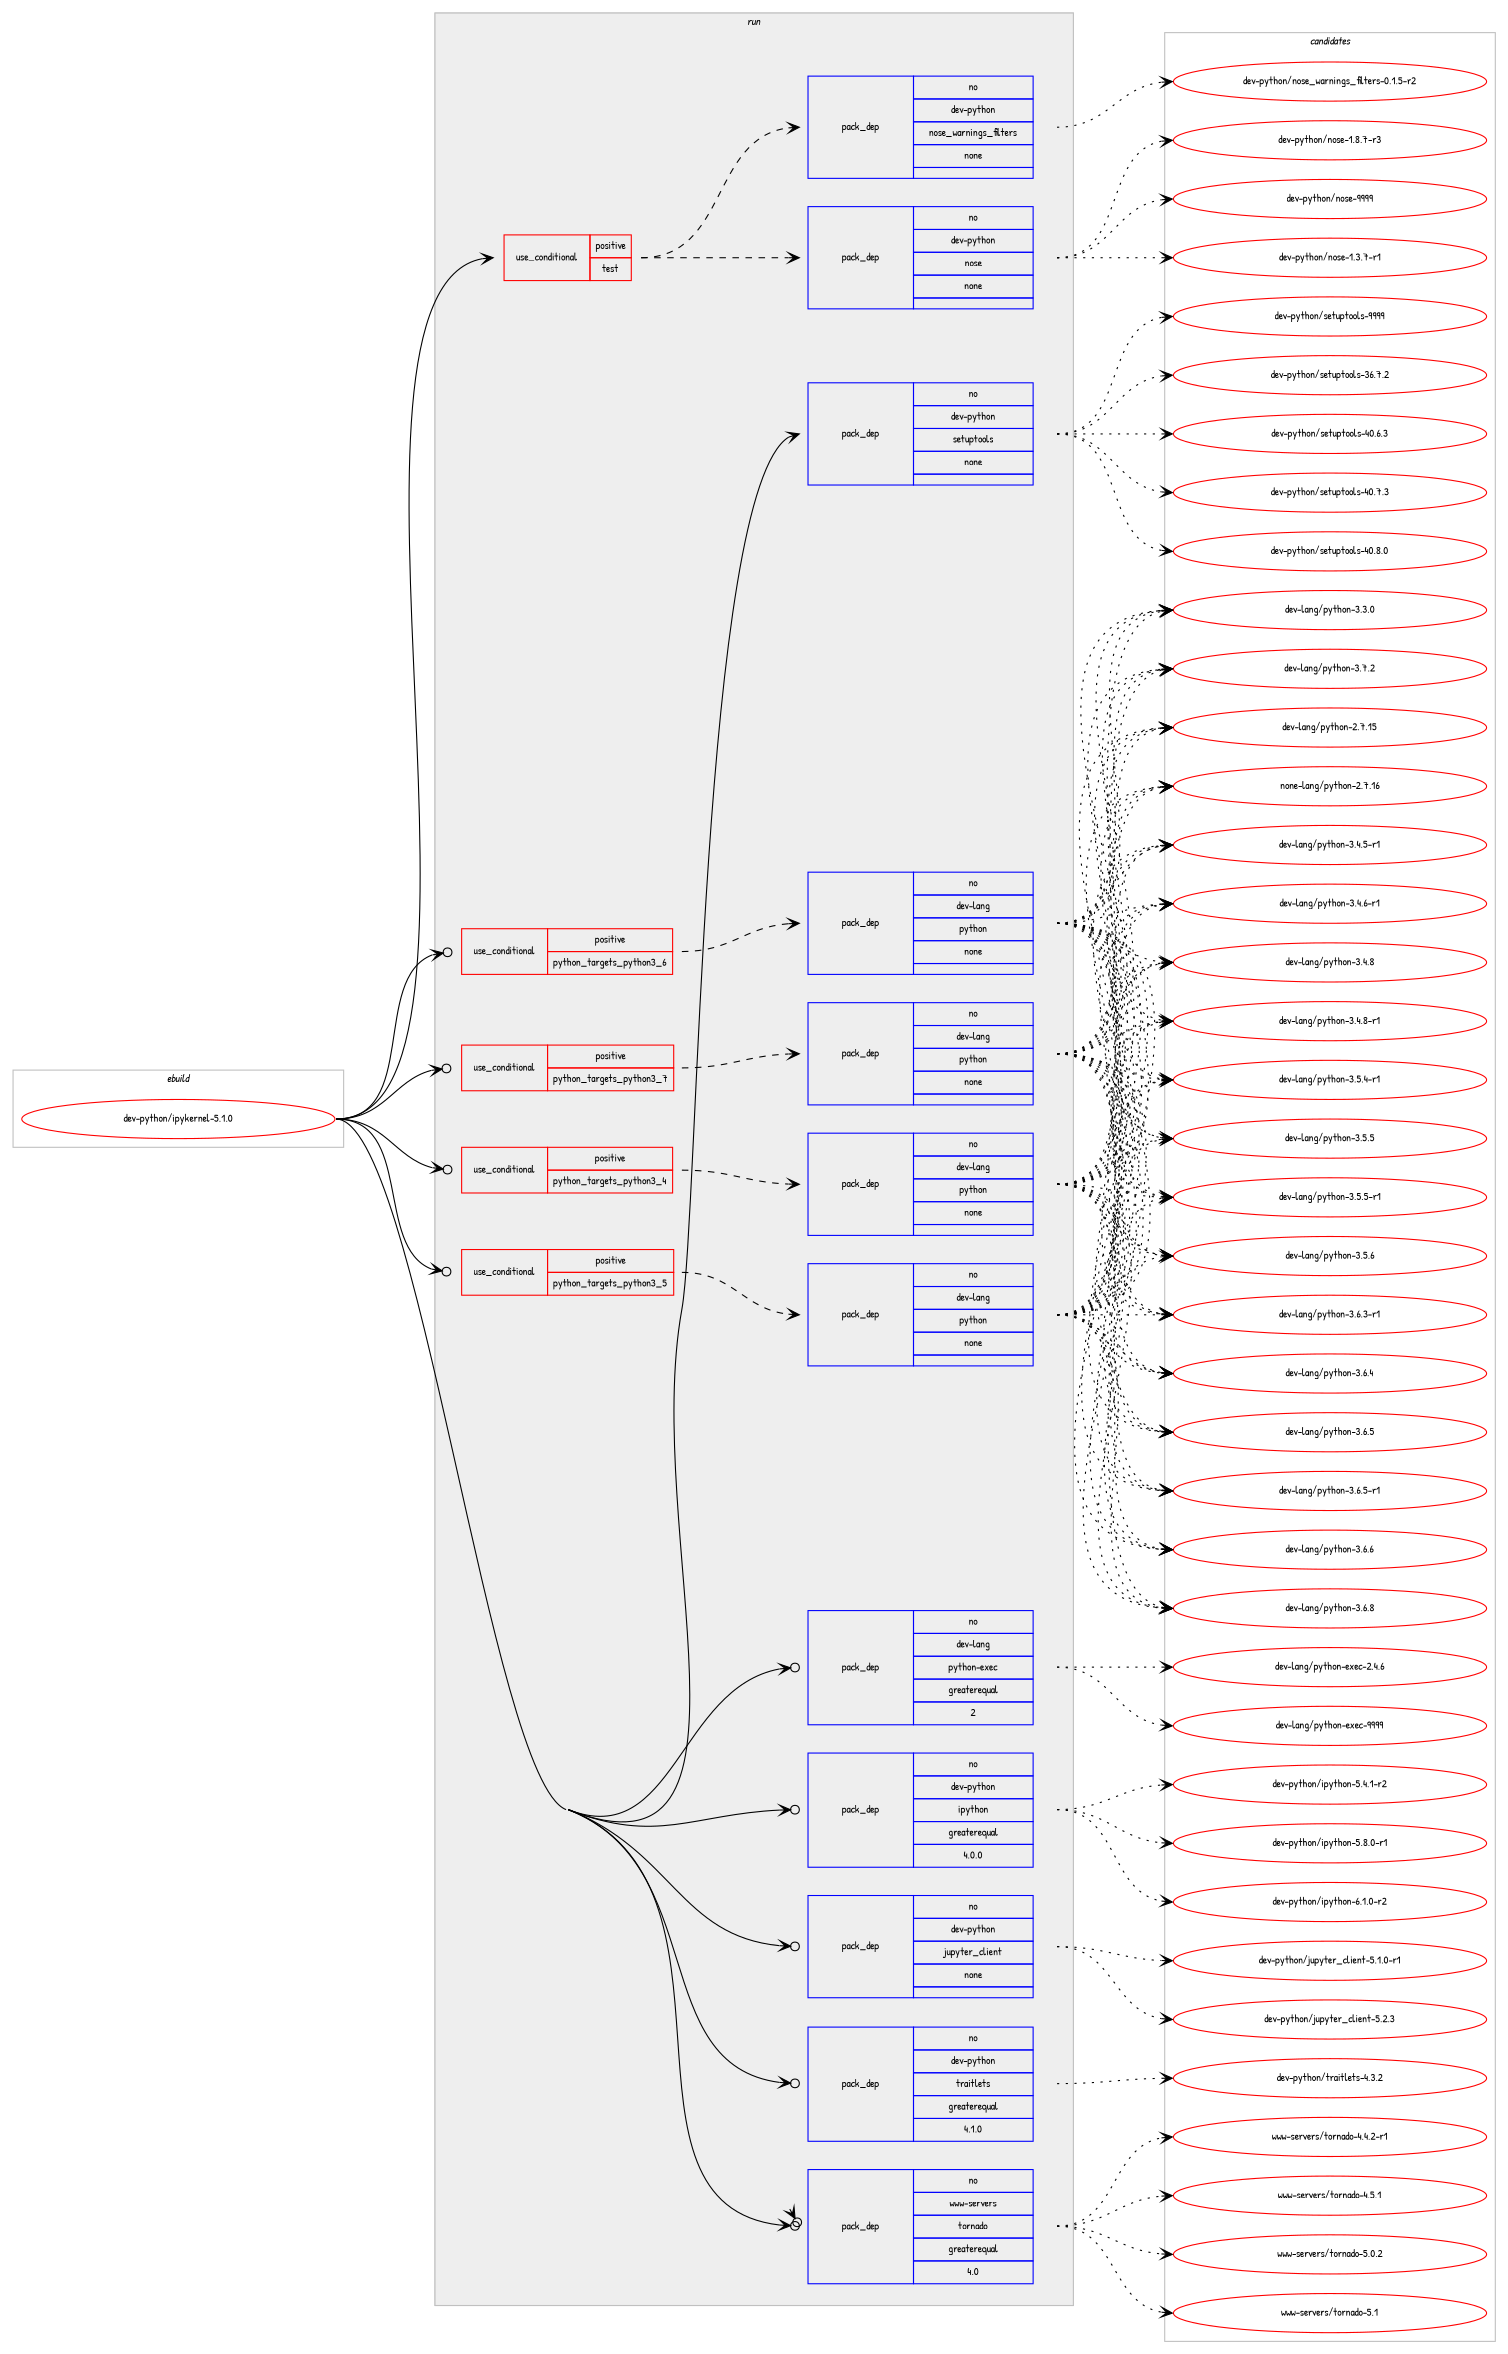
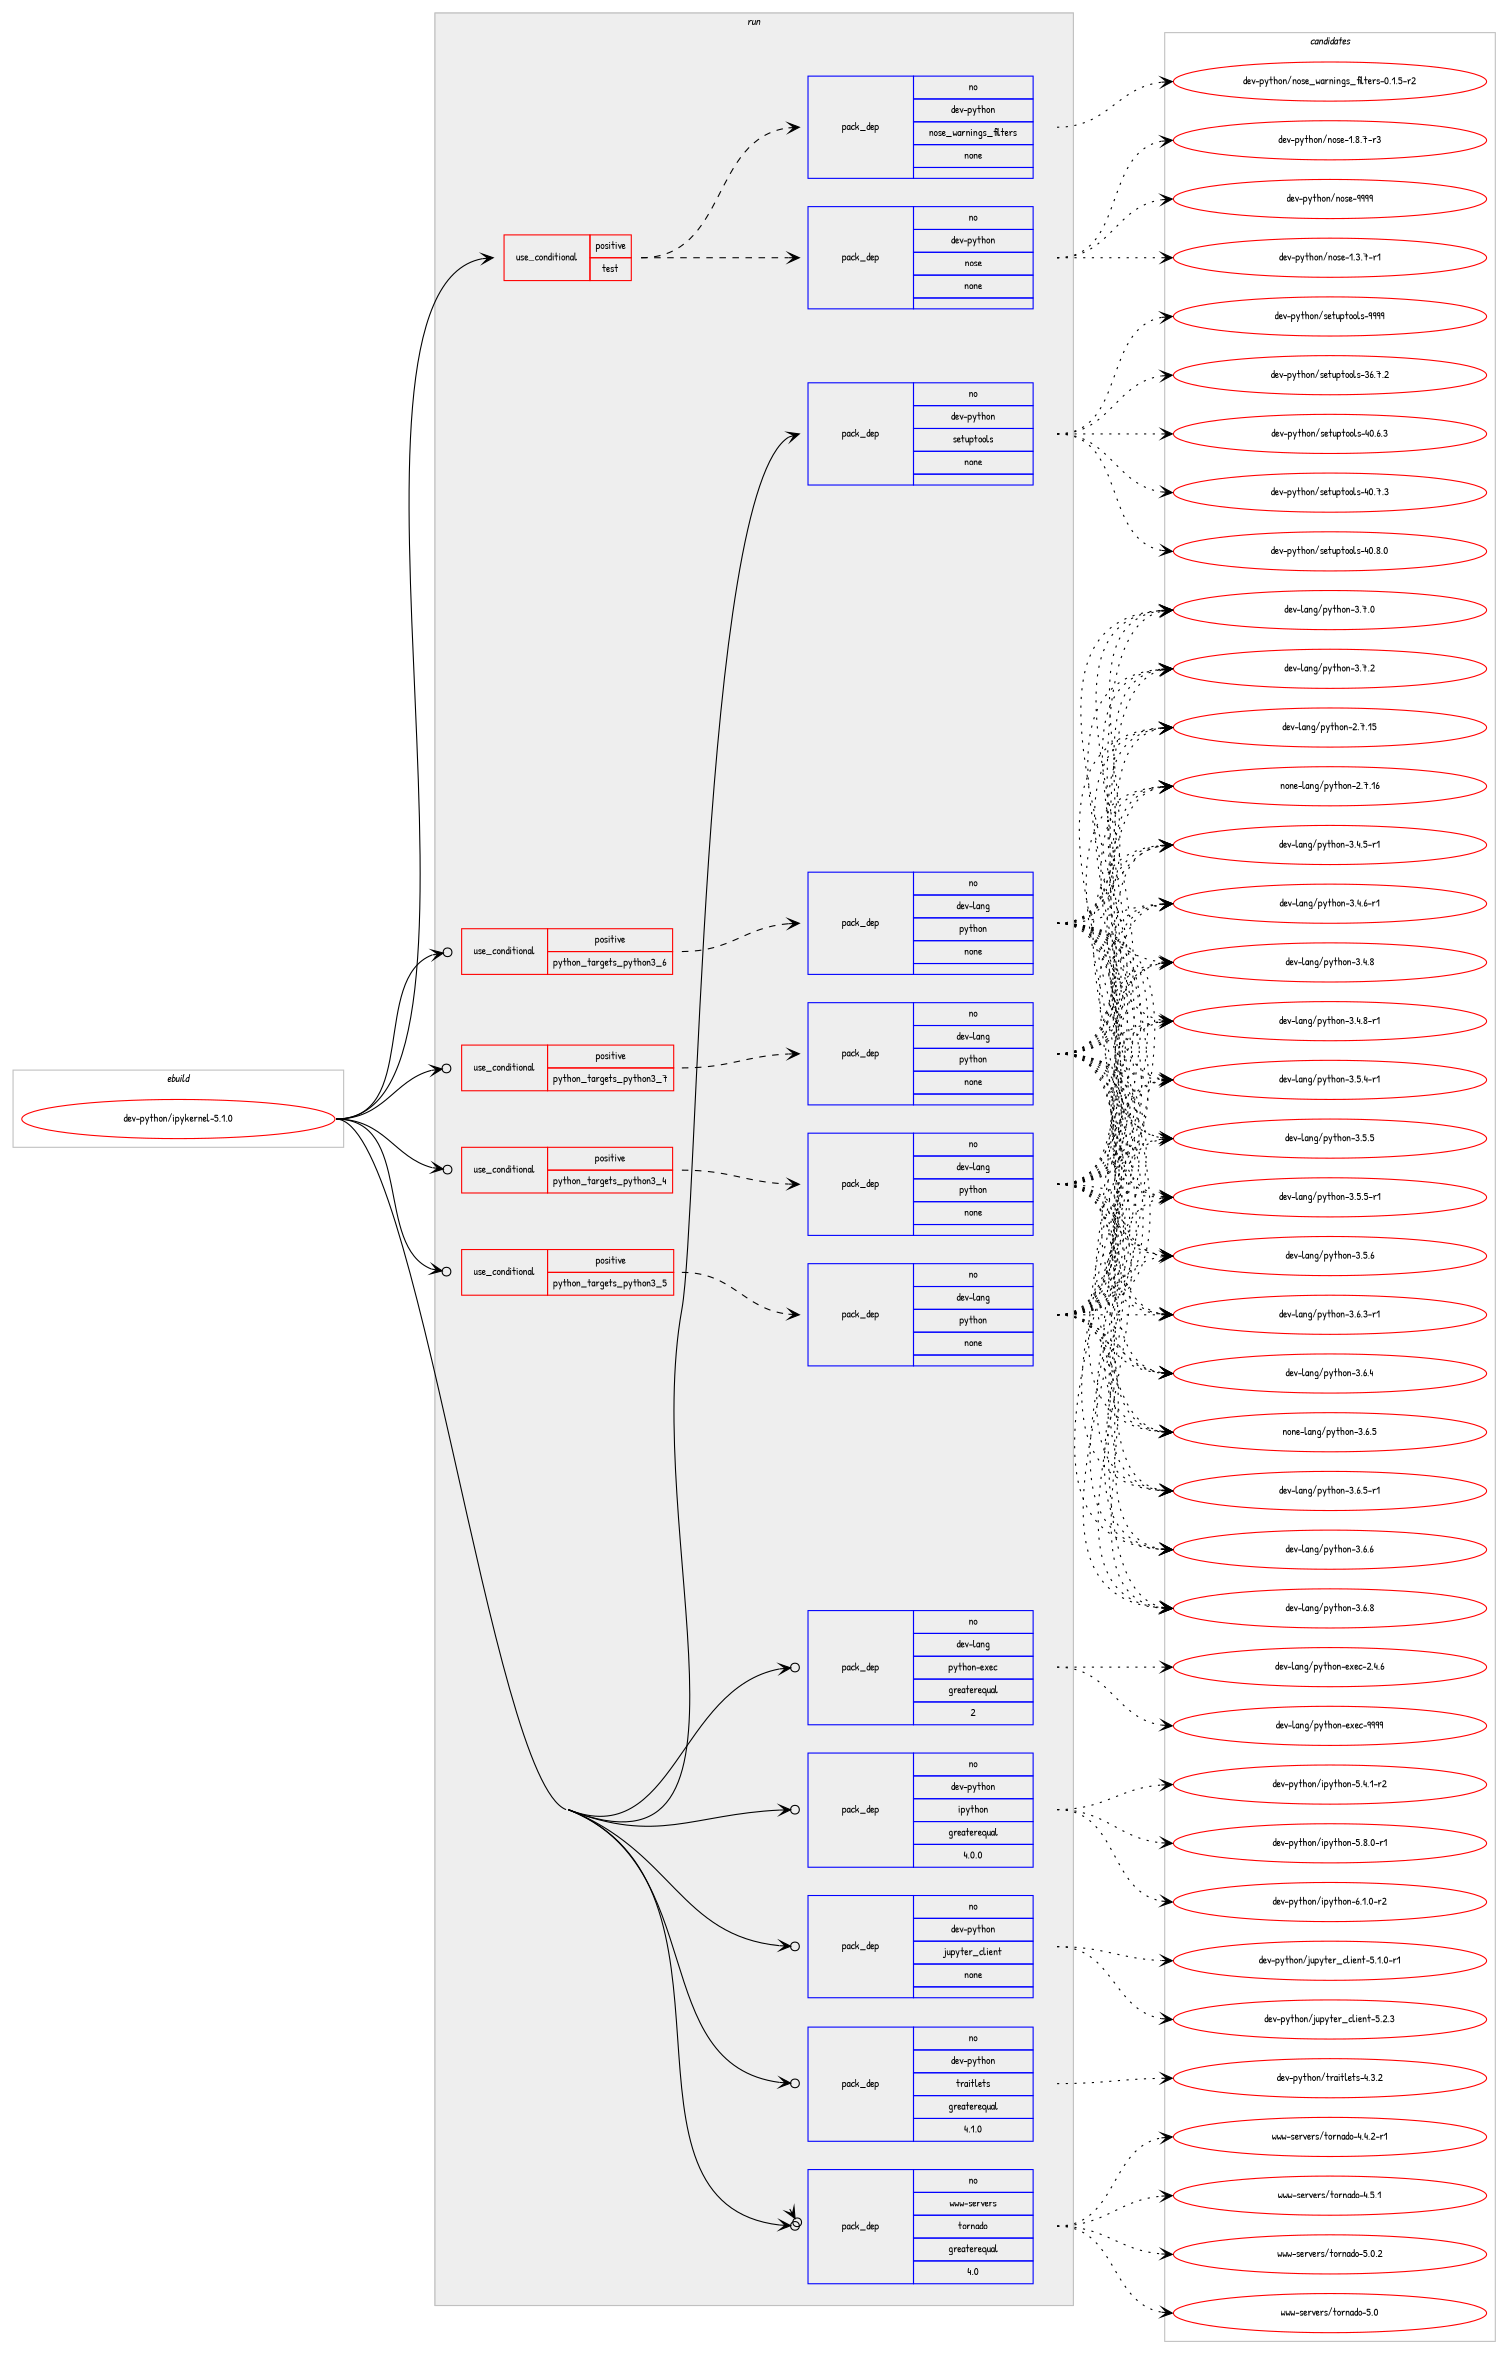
(1330, 610) -> (1330, 610)
(1330, 1432) -> (1330, 1432)
(1330, 2313) -> (1330, 2313)
